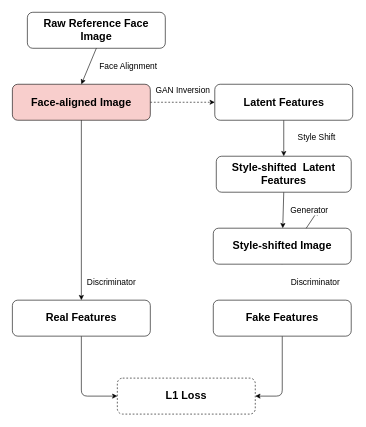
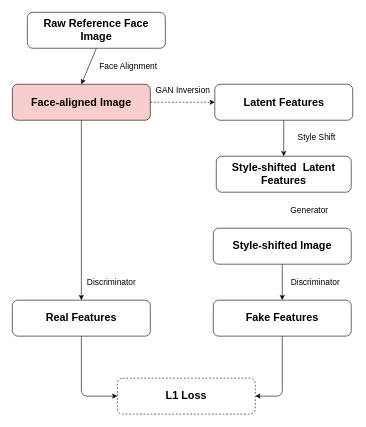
(284, 200) -> none
(311, 222) -> (282, 294)
